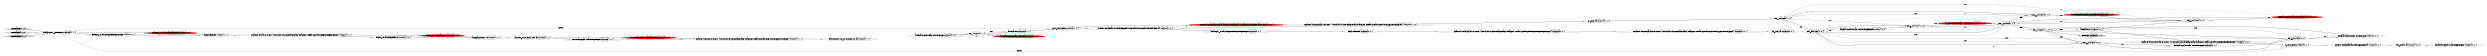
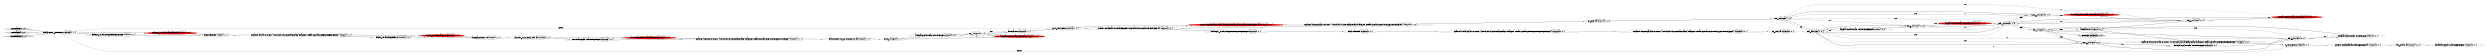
none -> (1898, 19)
(2007, 38) -> (2007, 38)
none -> (893, 39)
